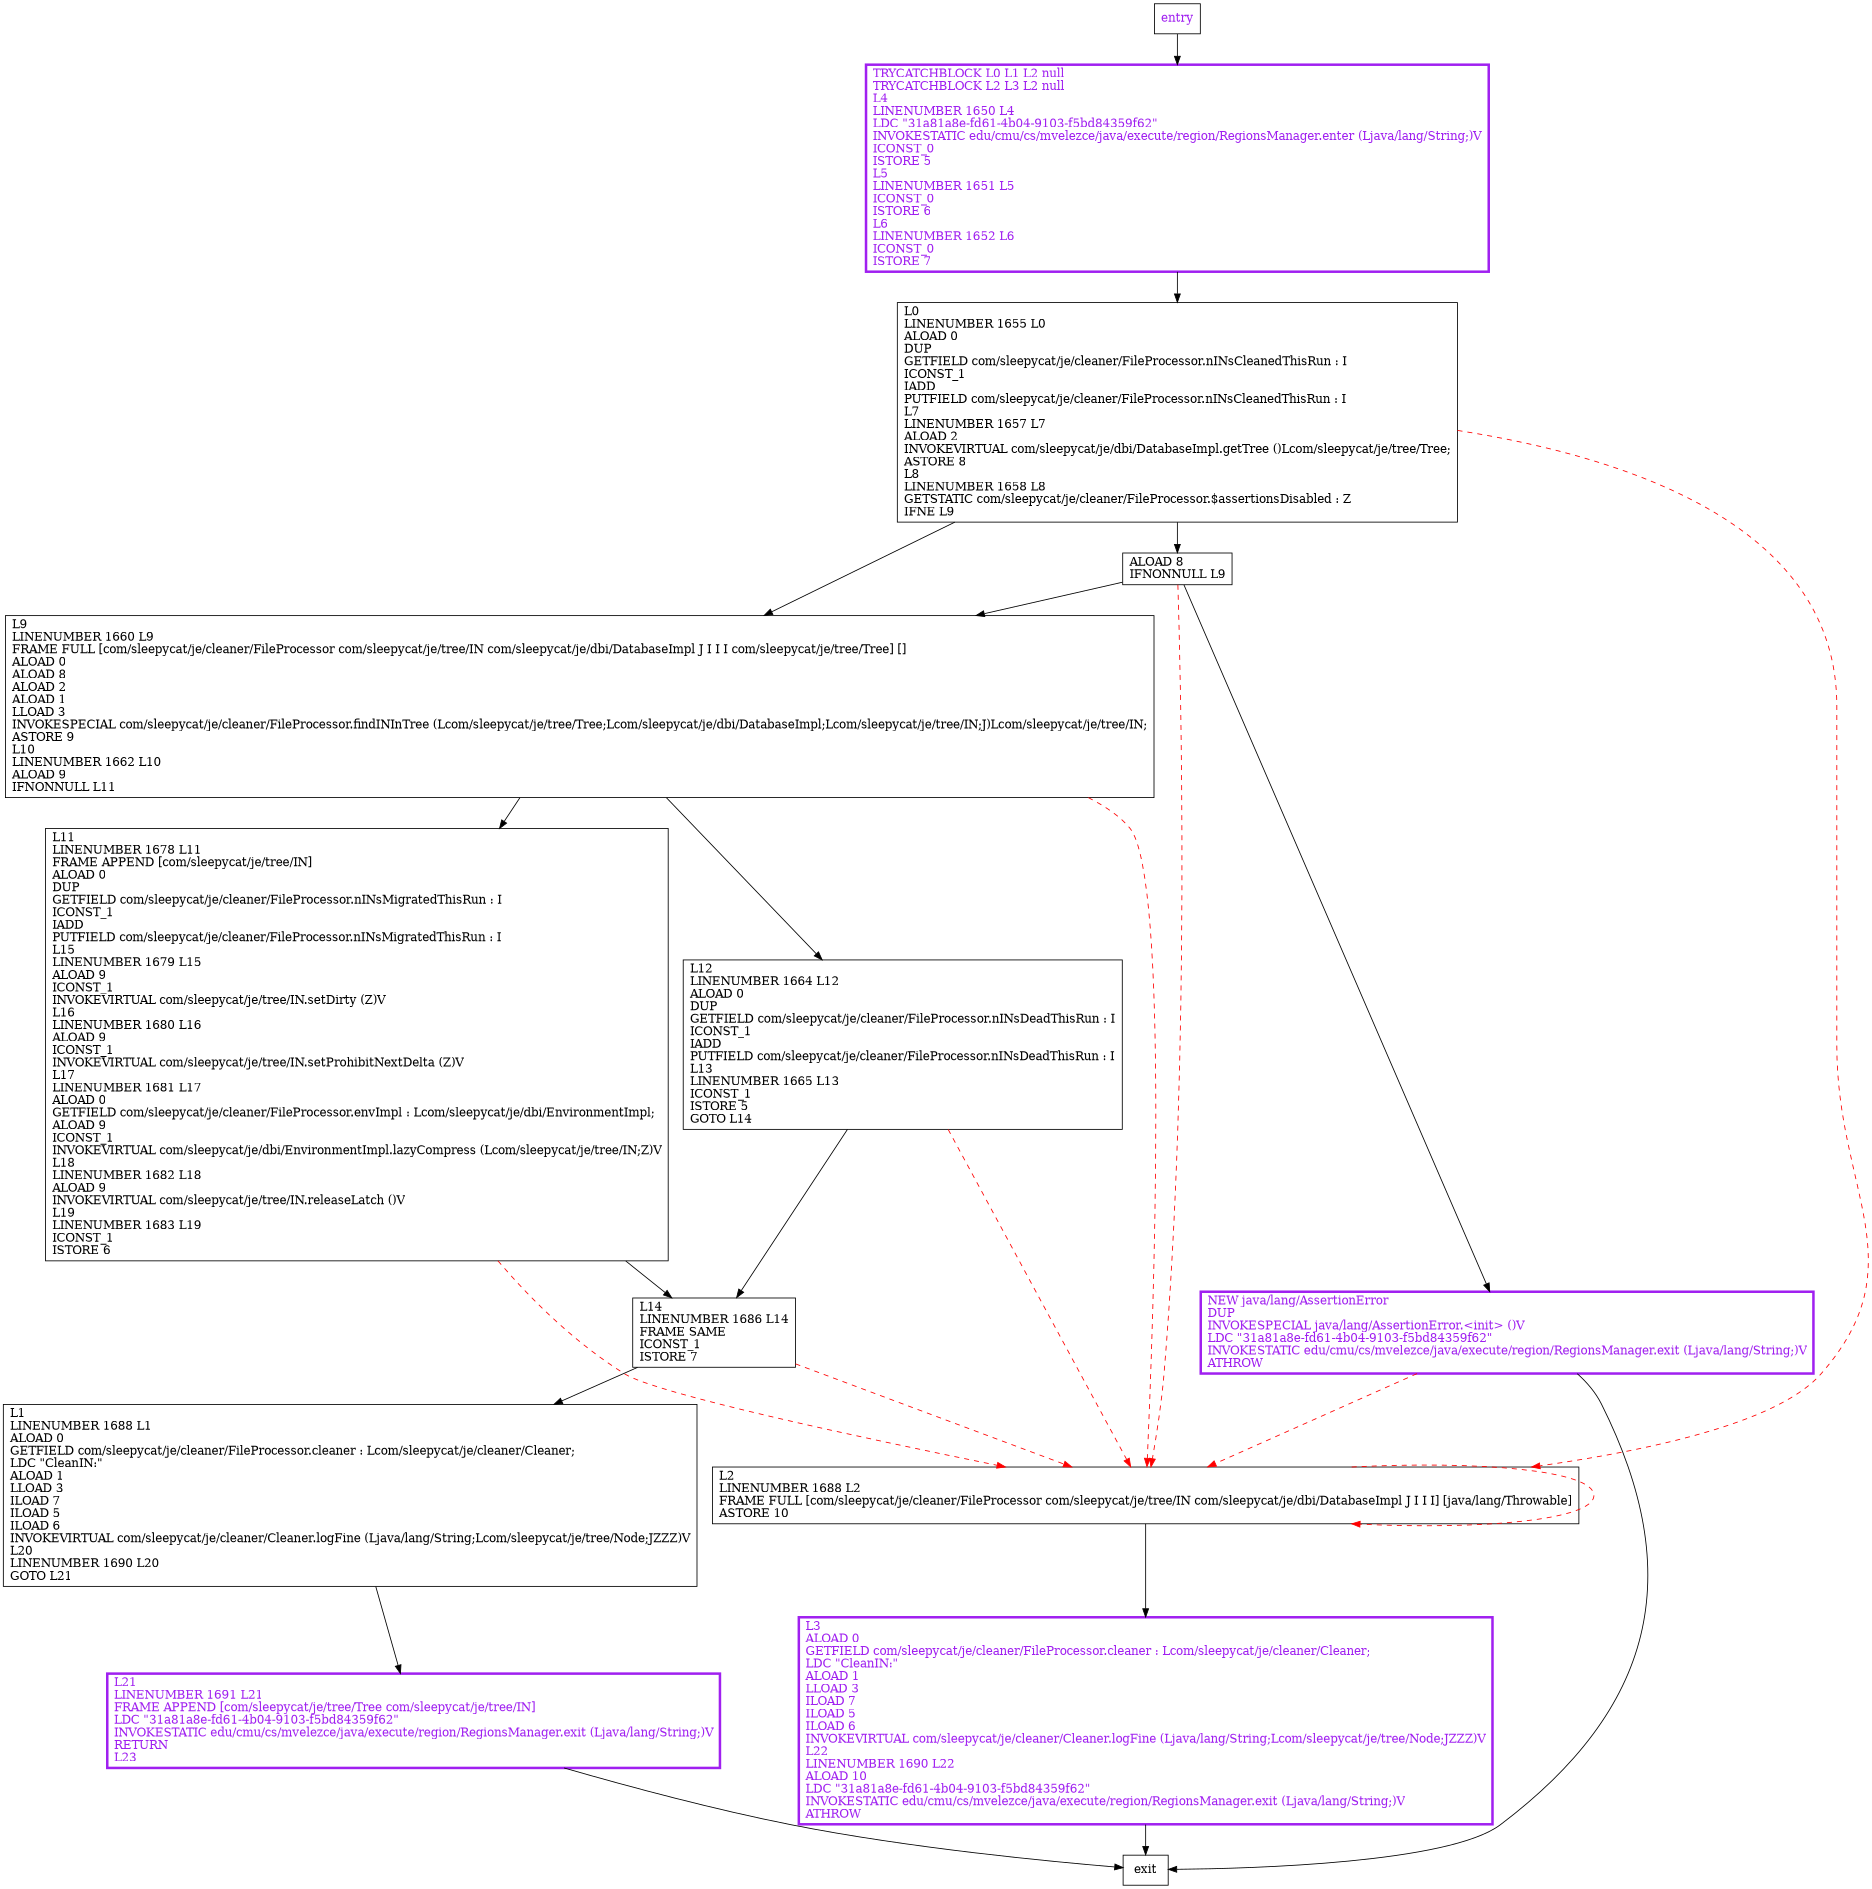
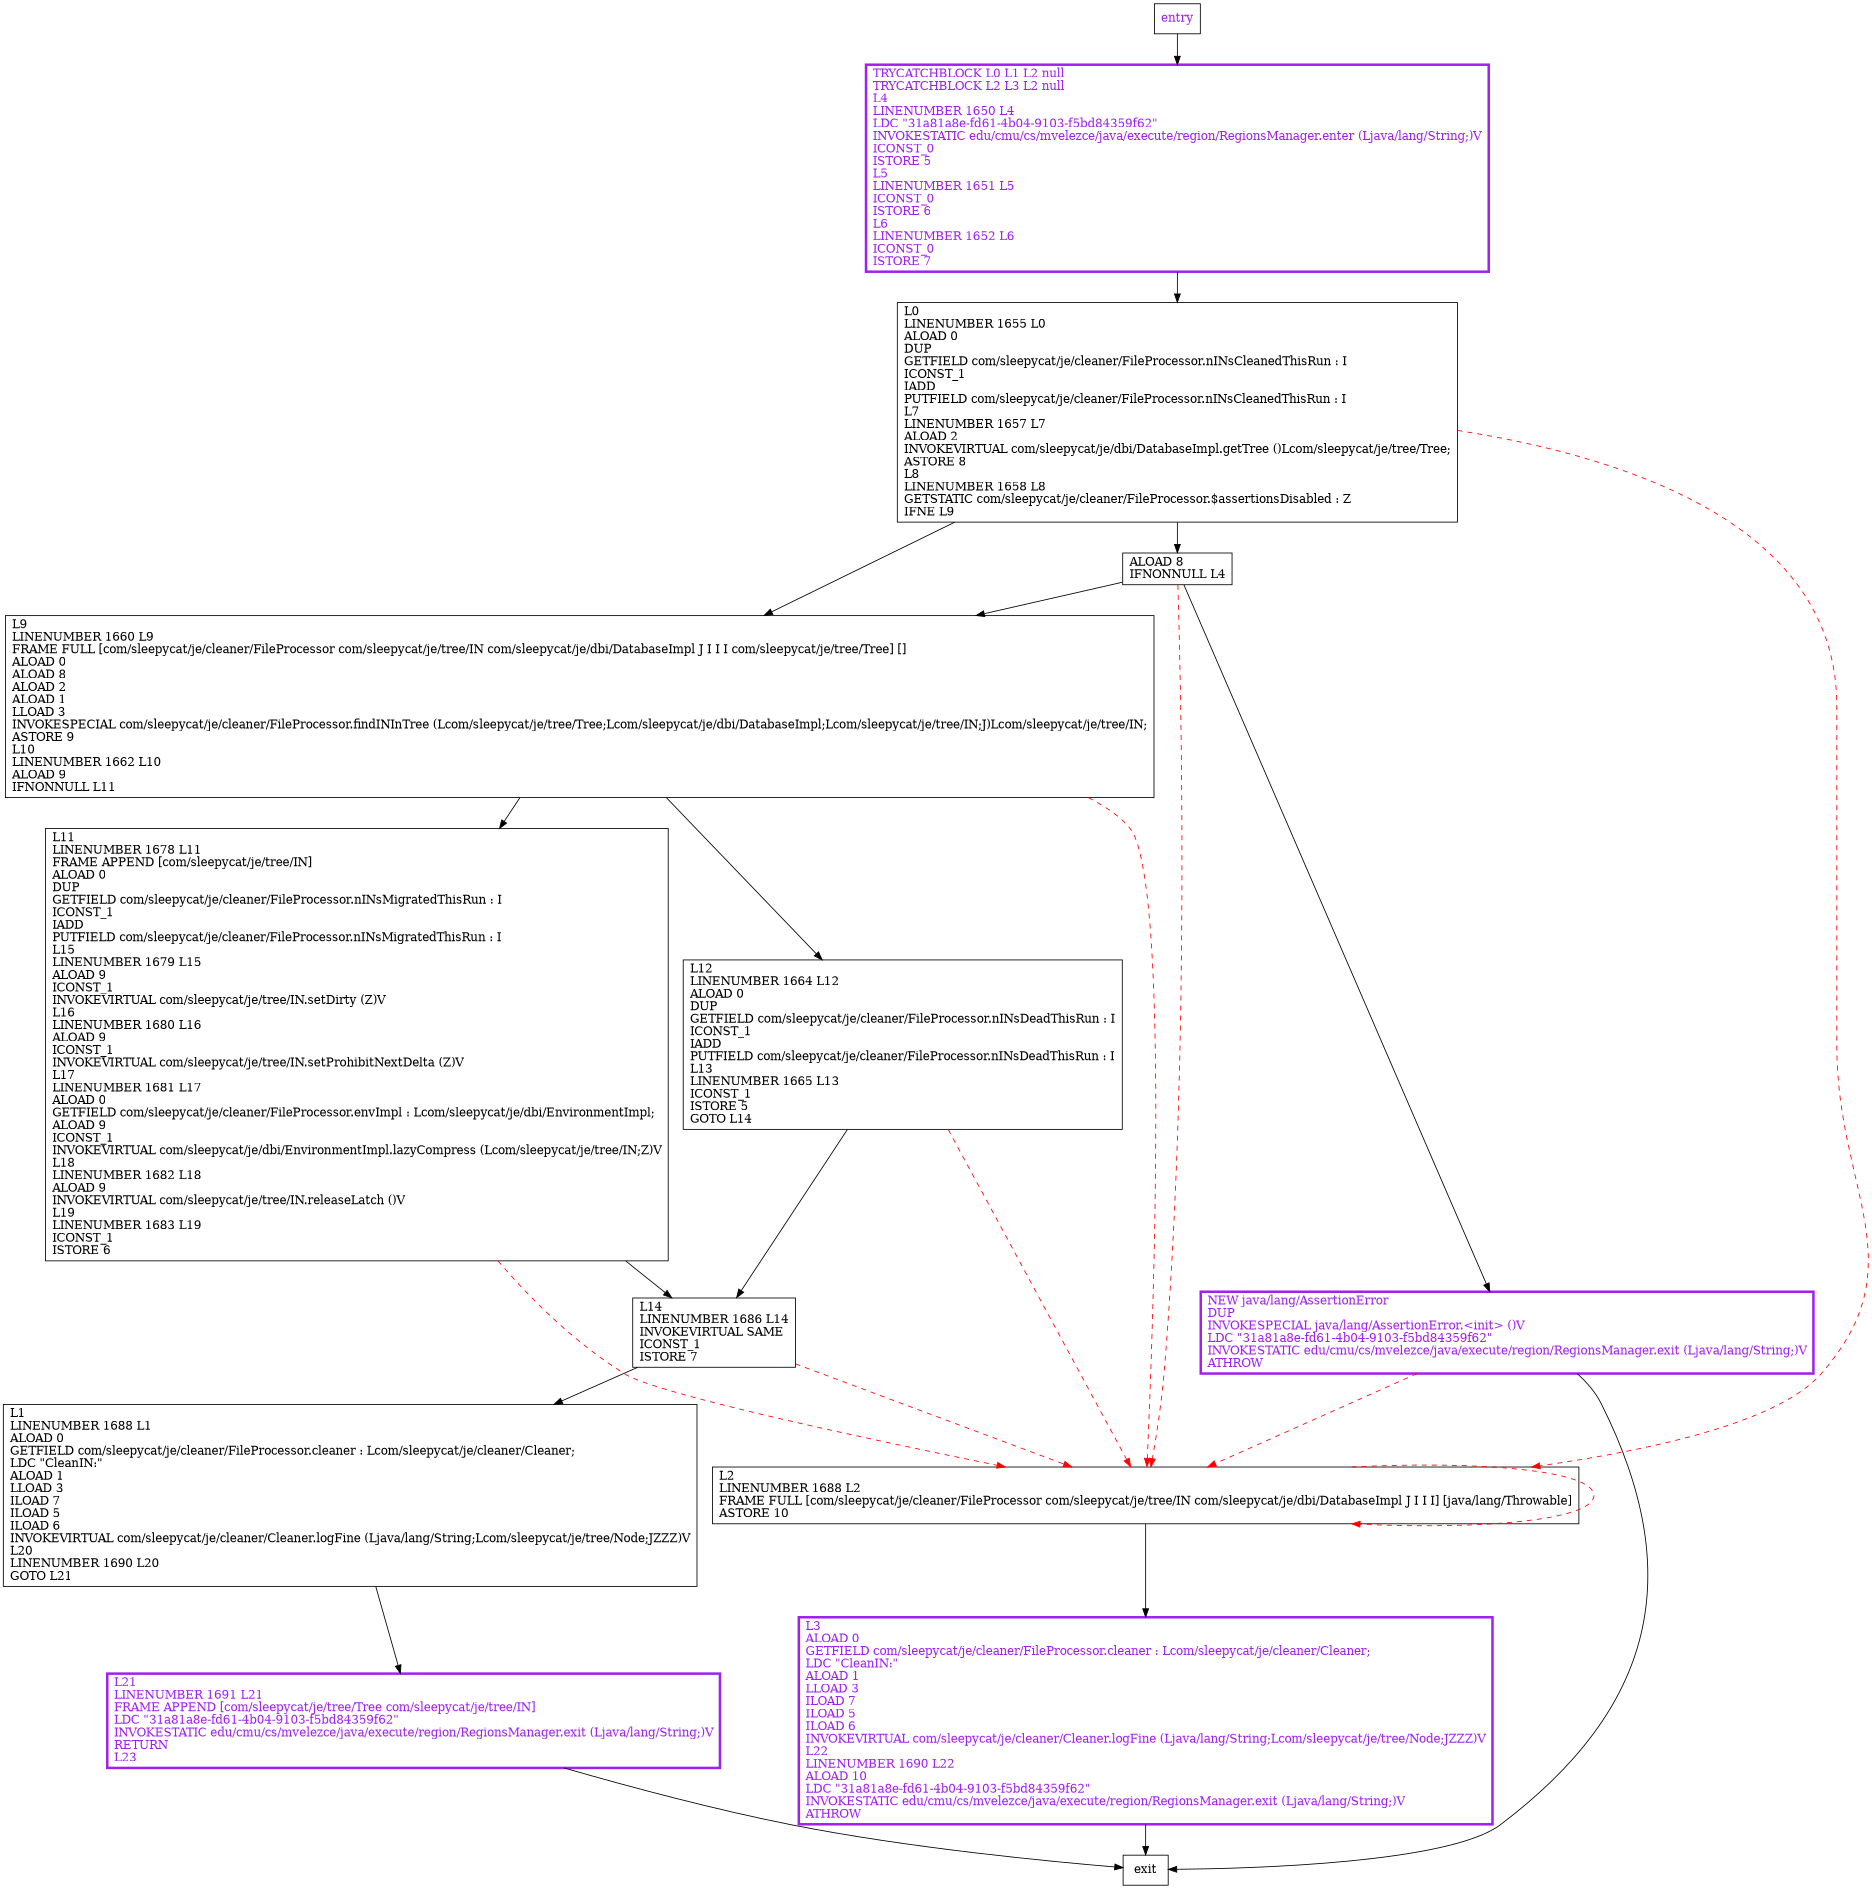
(1177, 569) -> (1177, 569)
(714, 1333) -> (714, 1333)
